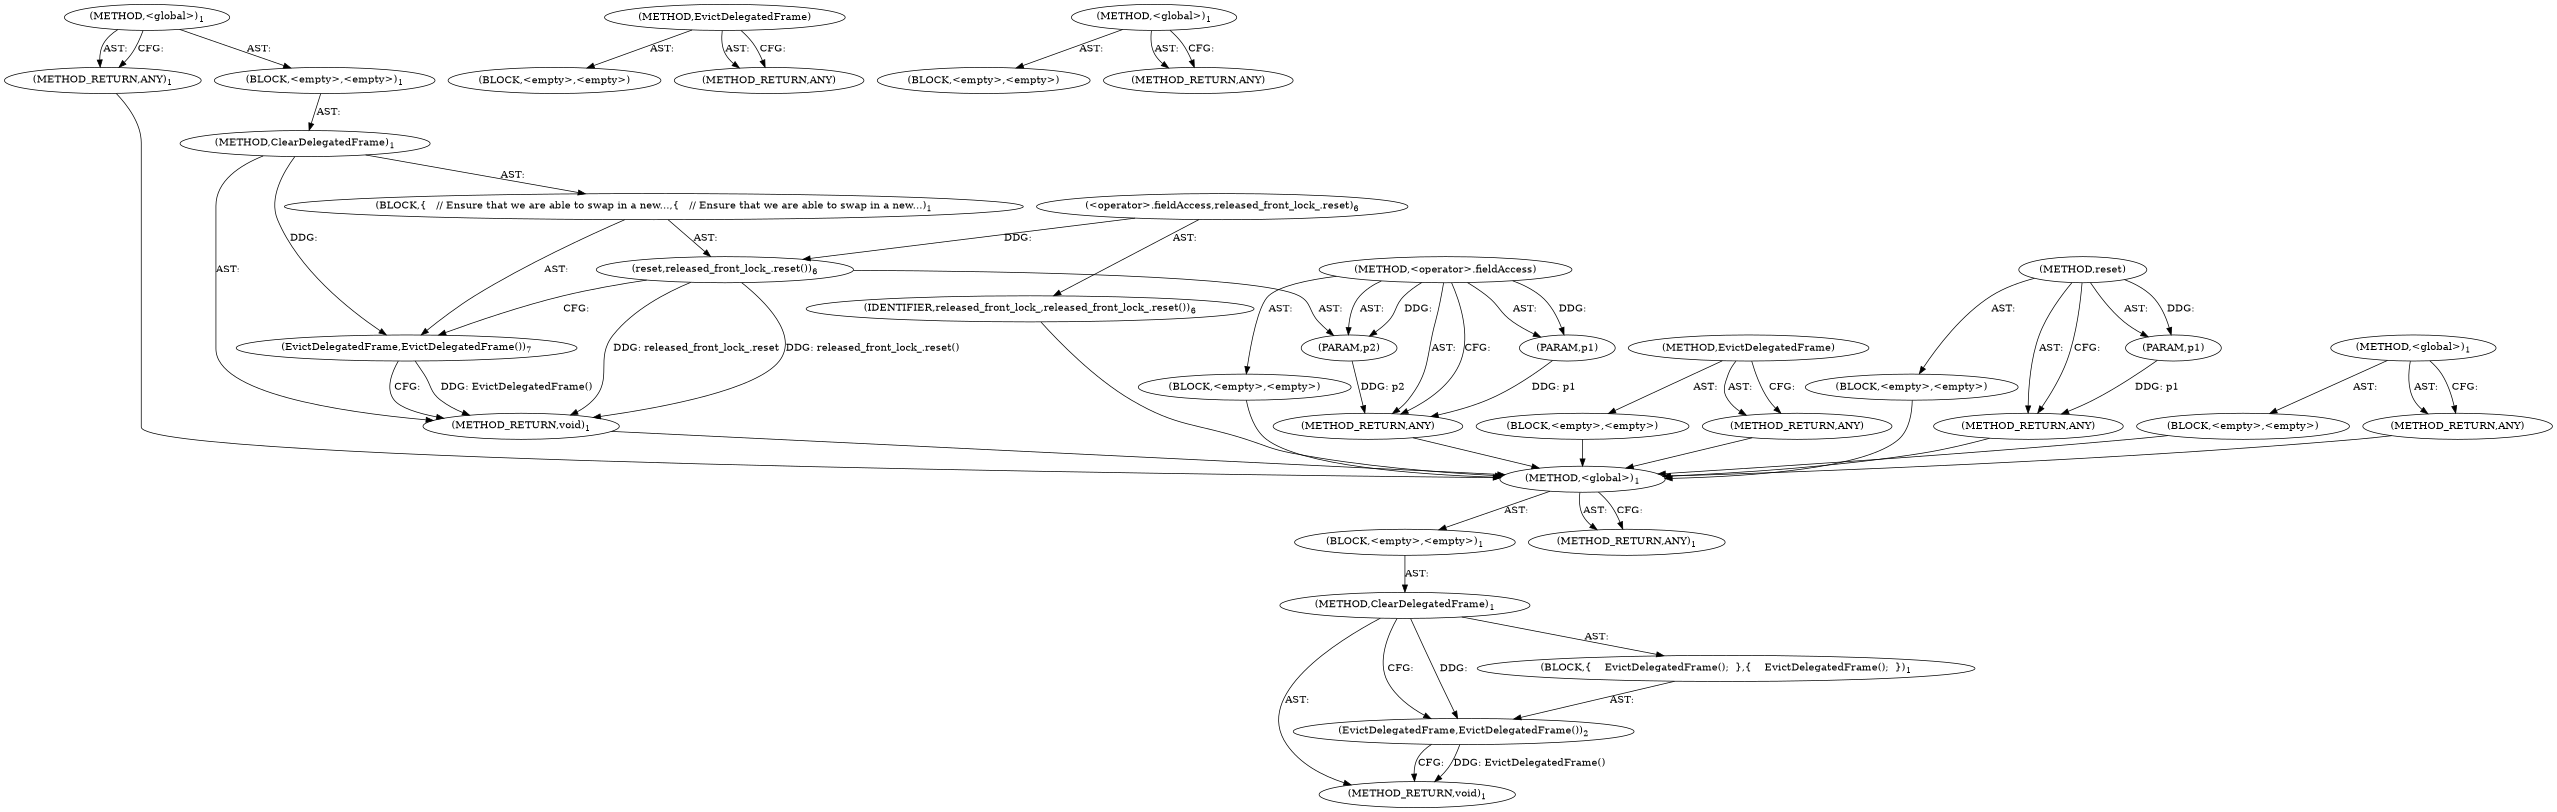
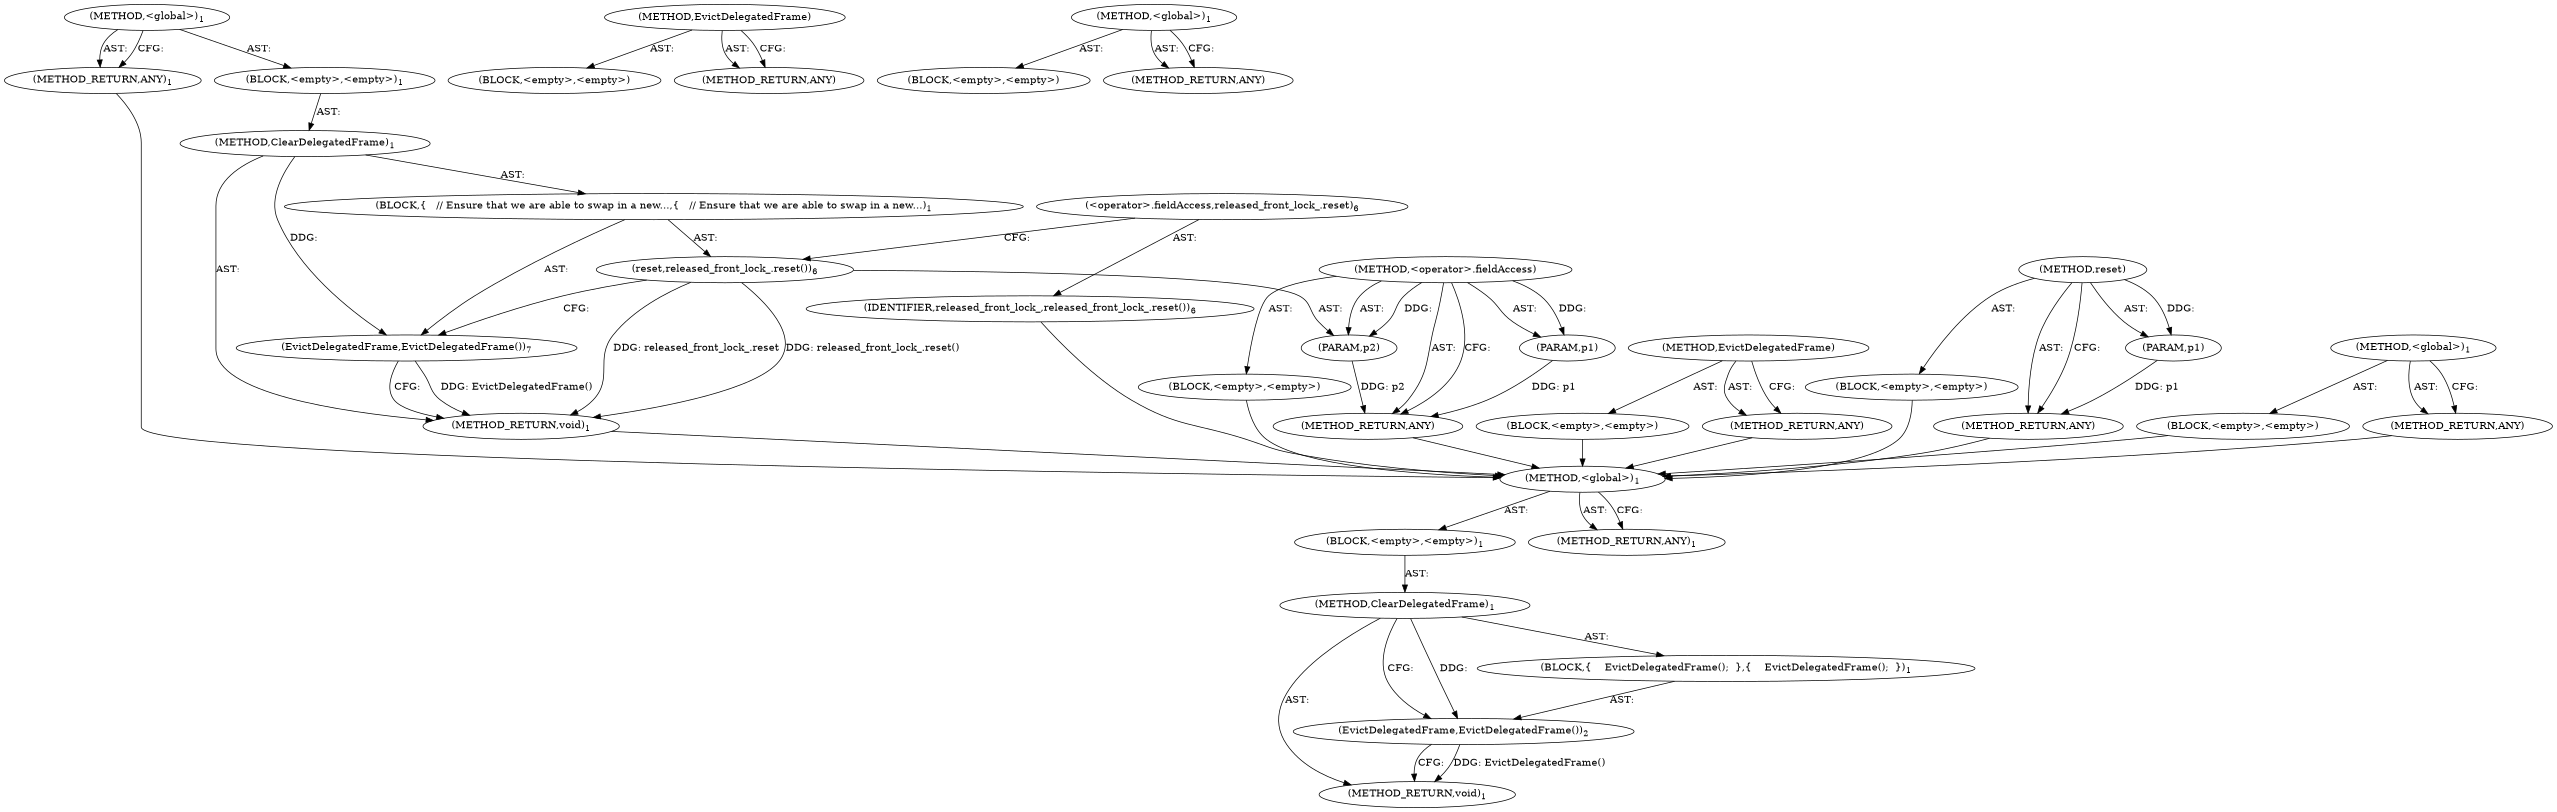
(1020, 238) -> (1019, 238)
